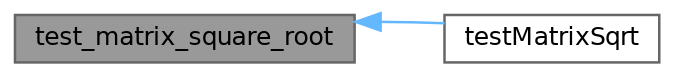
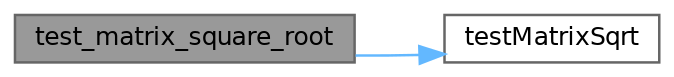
(413, 22) -> (387, 55)
